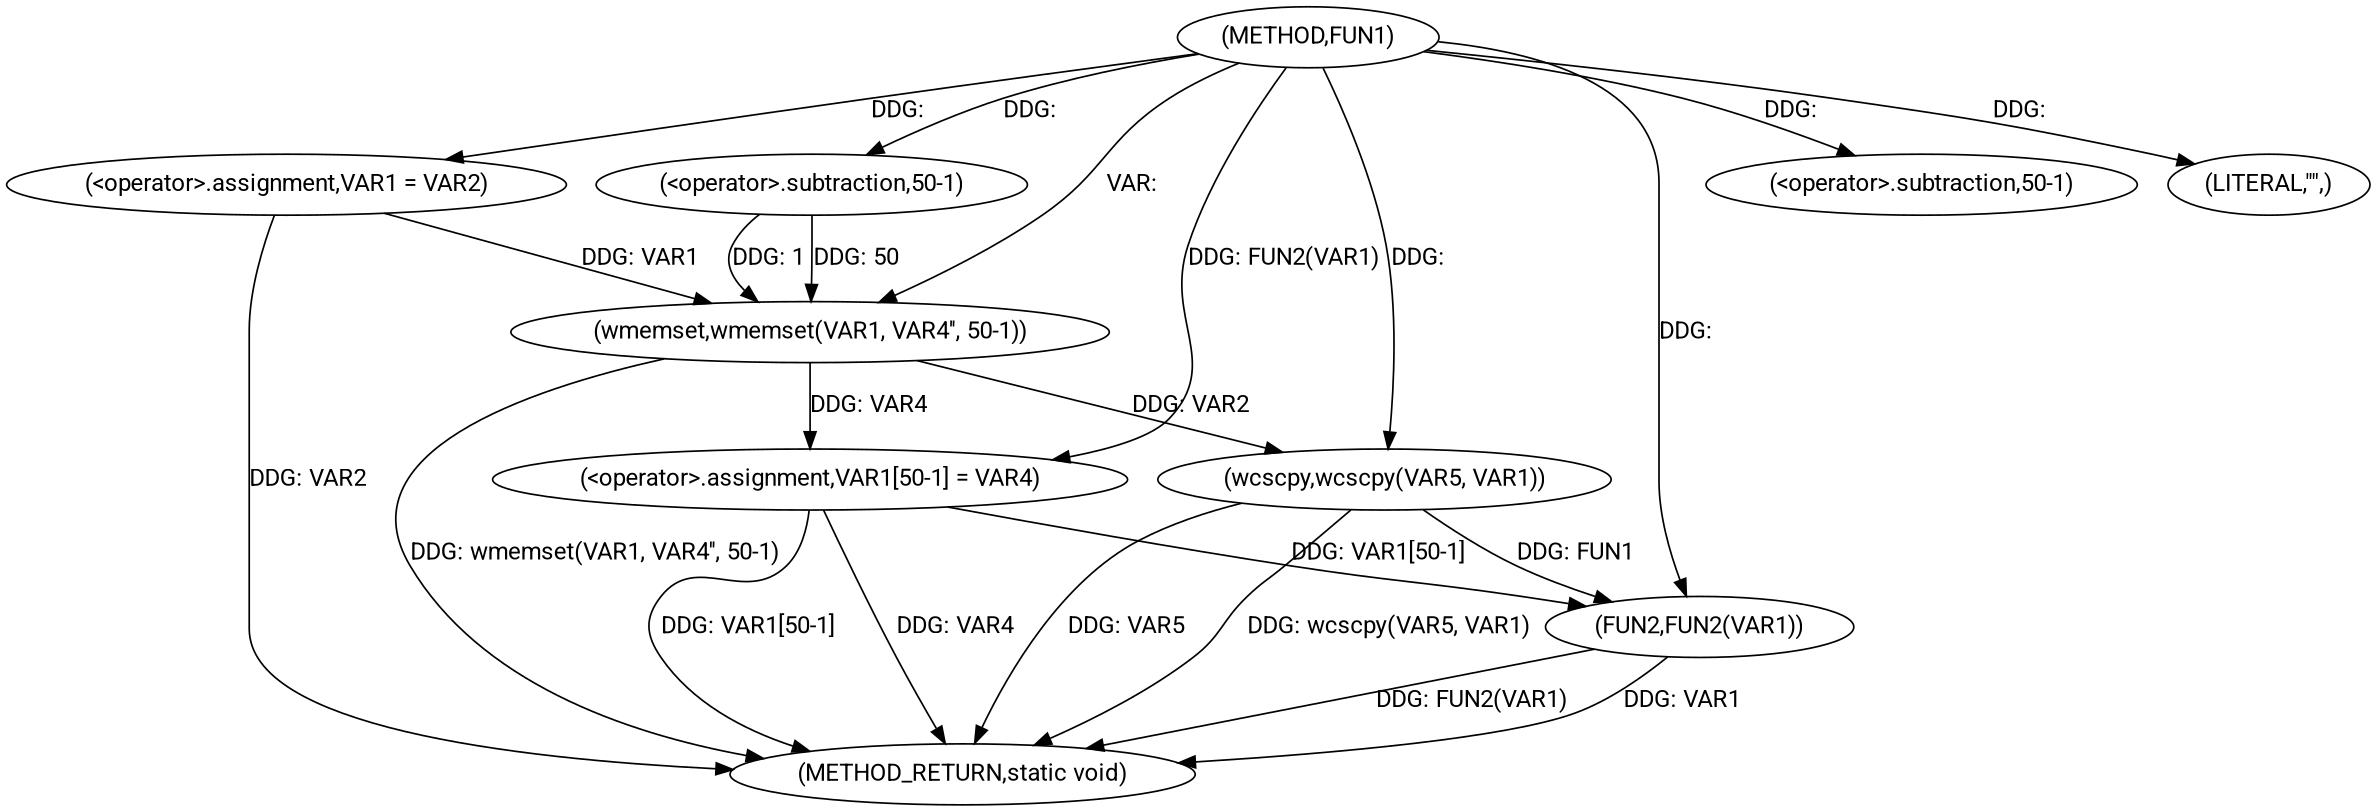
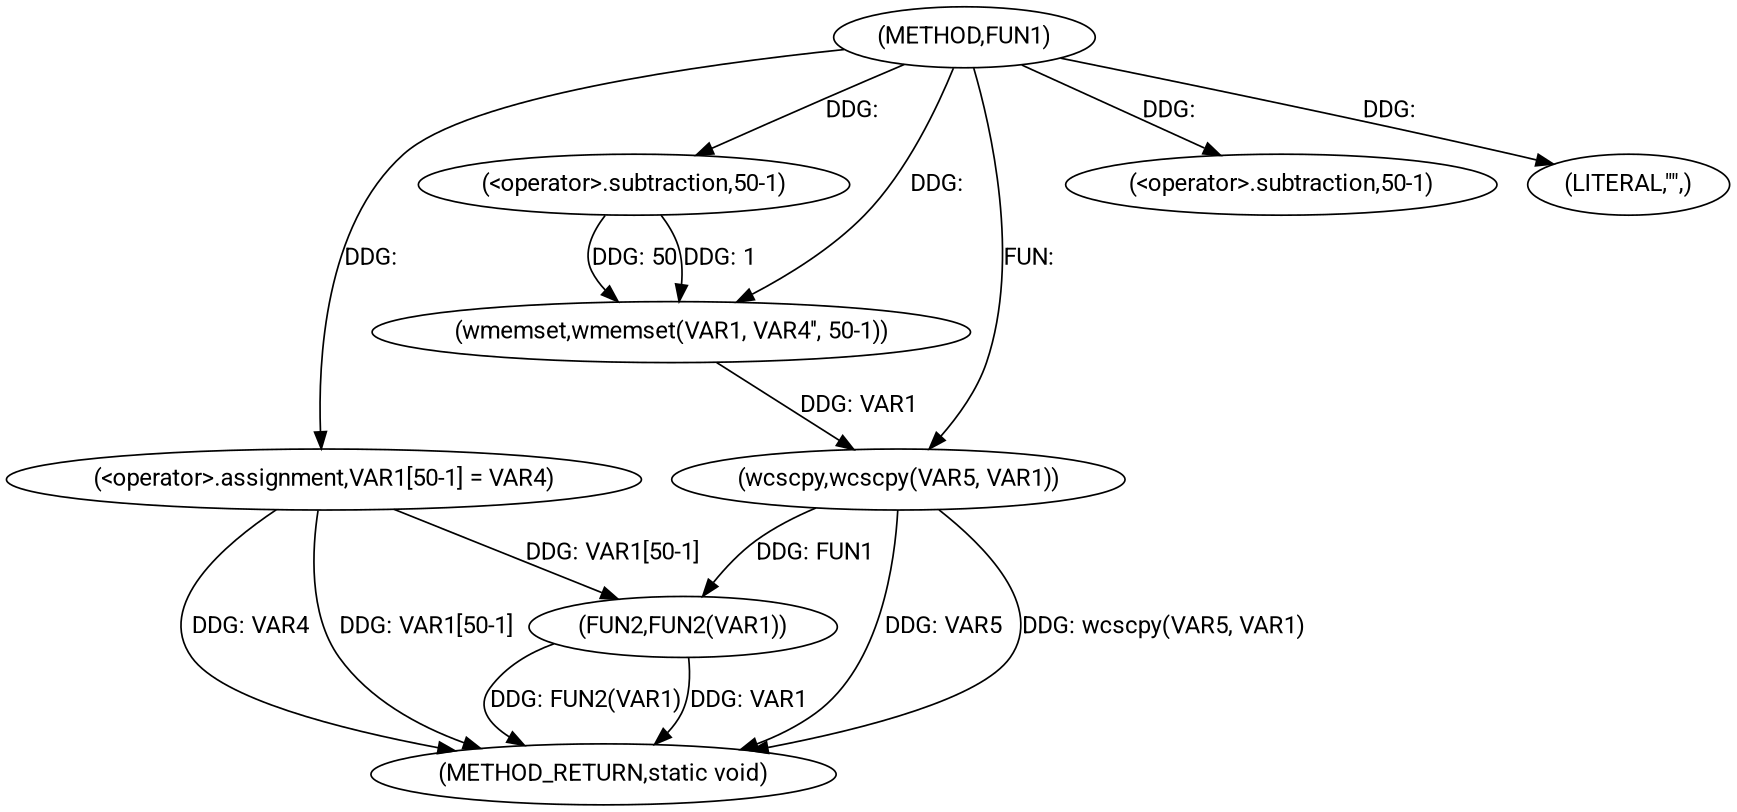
(287, 185) -> none
(1135, 185) -> (941, 185)
(1659, 239) -> none
(1284, 258) -> (375, 258)
(1422, 258) -> (1032, 258)
(810, 397) -> none
(1191, 406) -> (859, 406)
(415, 573) -> none
